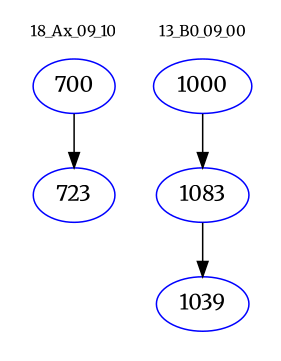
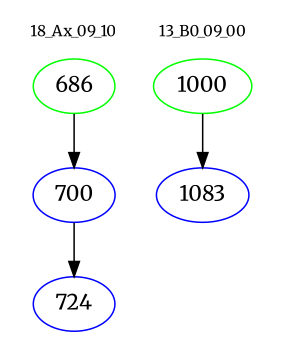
none -> (74, 86)
(203, 86) -> (203, 86)
(74, 195) -> (74, 304)
(203, 304) -> none
